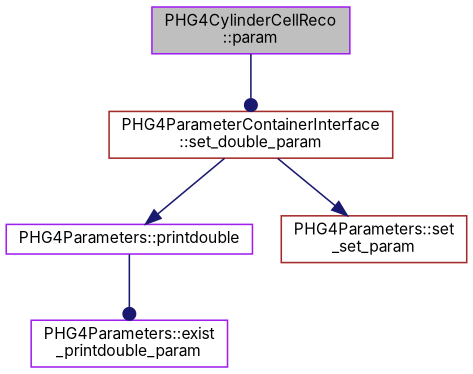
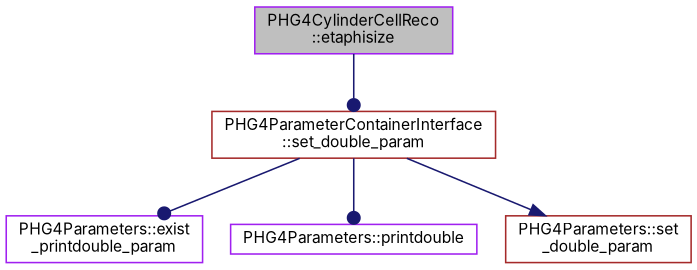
(251, 30) -> (354, 30)
(191, 186) -> (354, 185)
(374, 239) -> (598, 239)
(129, 281) -> (235, 185)
